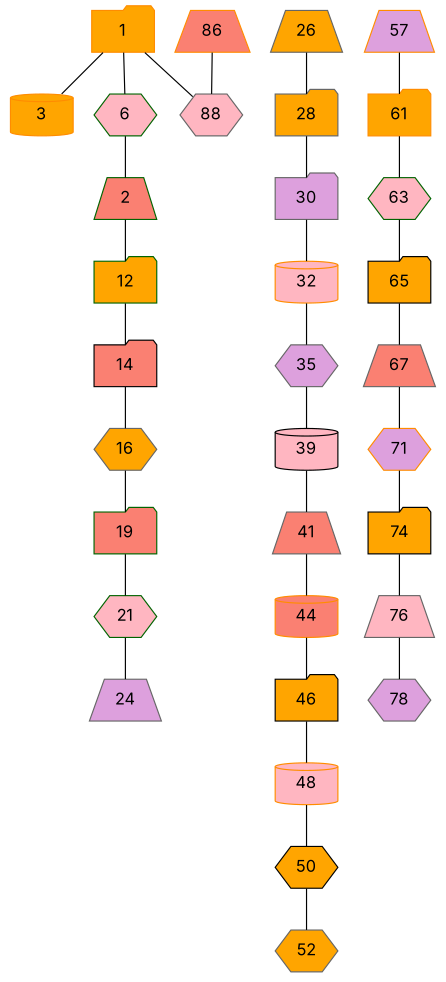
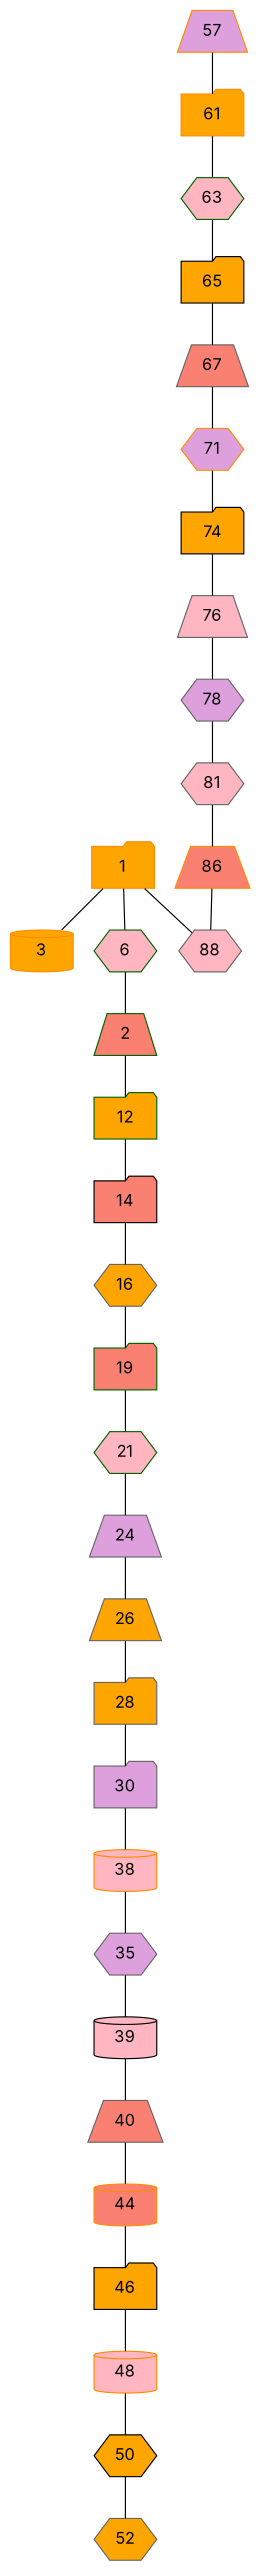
(307, 282) -> (125, 1871)
(307, 533) -> (125, 2121)
none -> (212, 784)
none -> (125, 1578)
